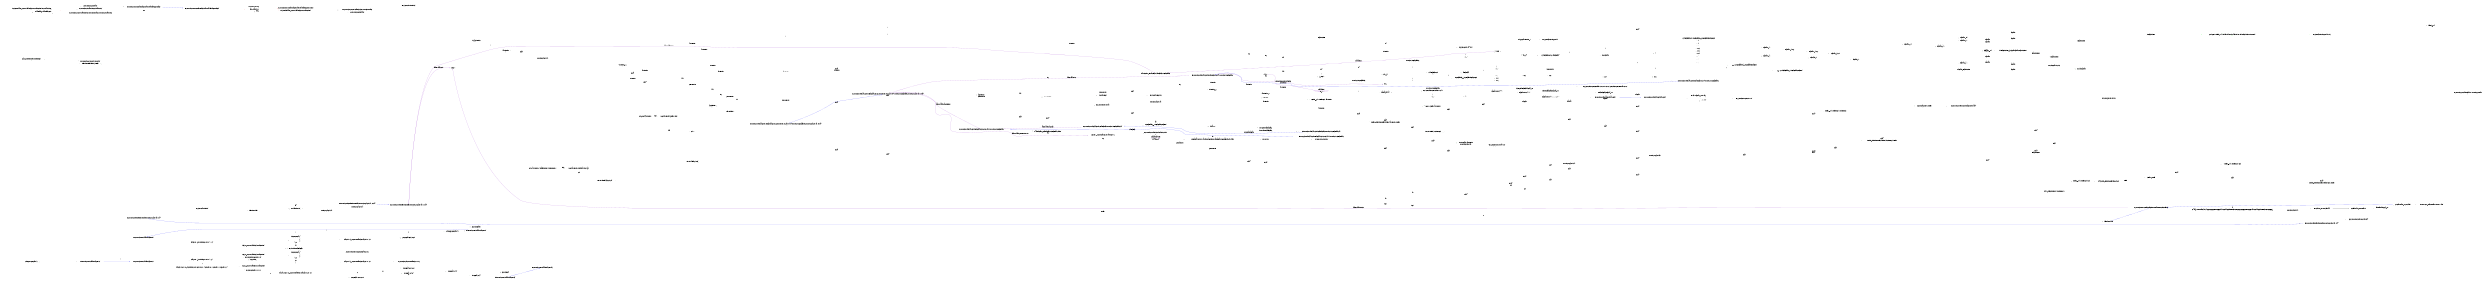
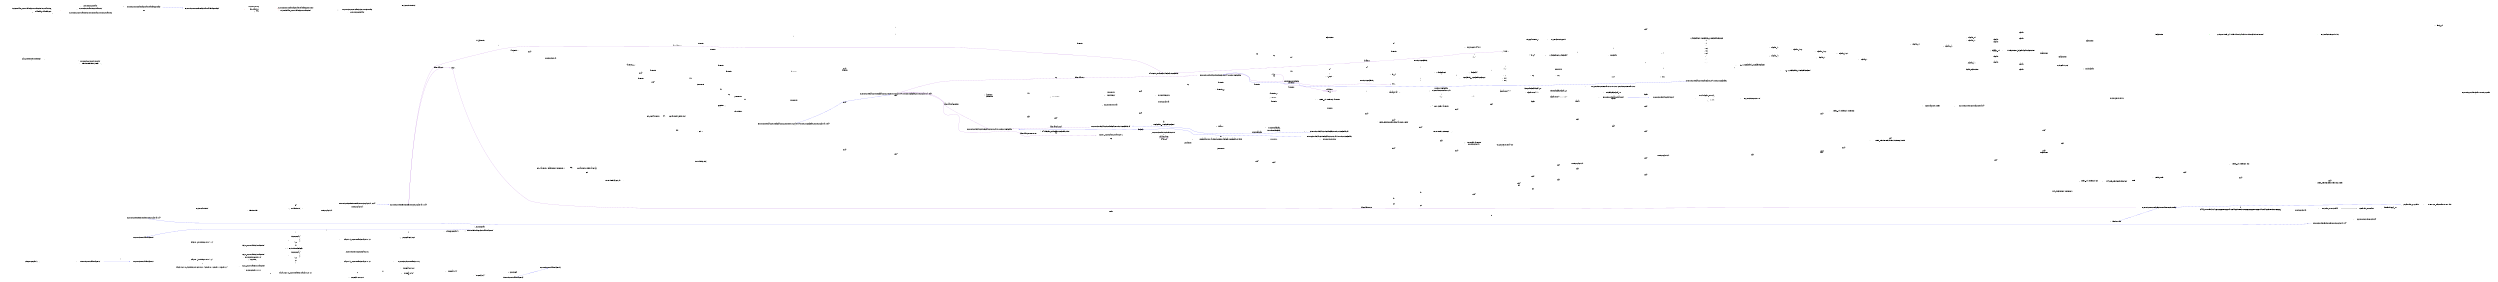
(476, 231) -> (480, 231)
